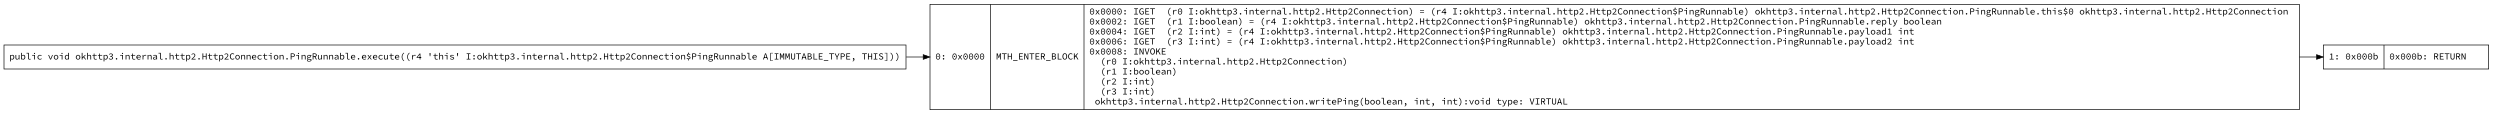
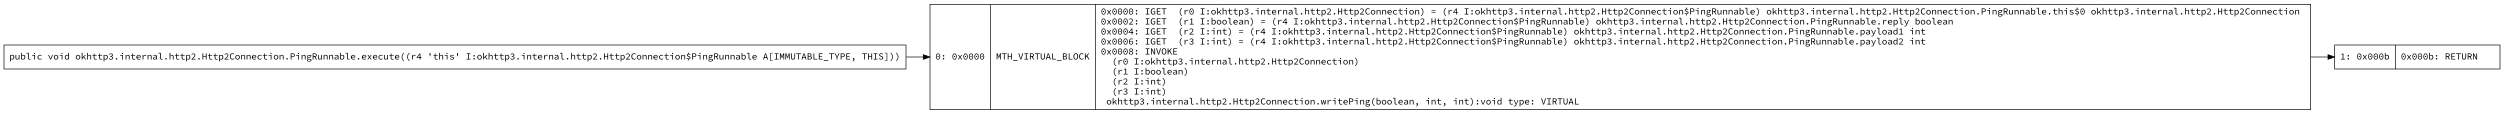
(1037, 57) -> (1043, 57)
